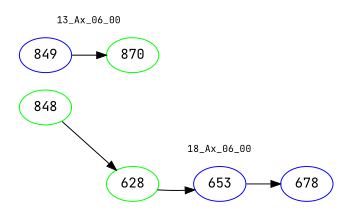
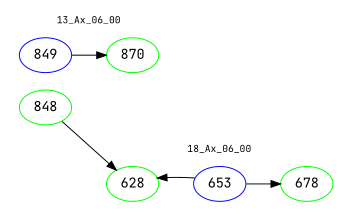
(307, 184) -> (307, 184)
(171, 190) -> (181, 177)
